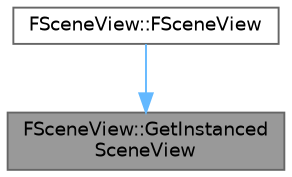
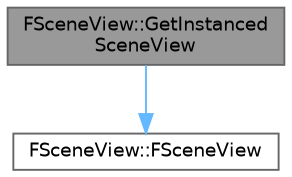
(146, 69) -> (146, 89)
